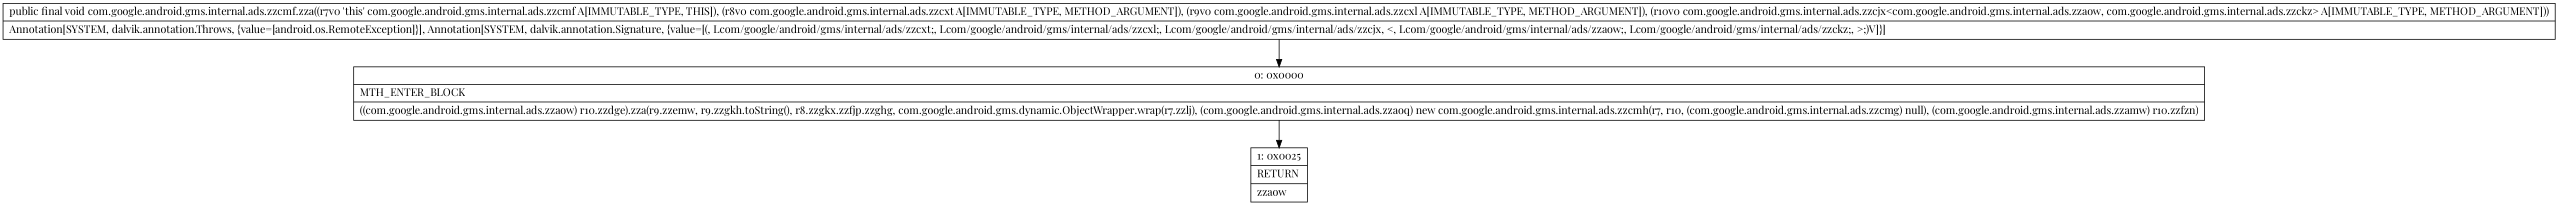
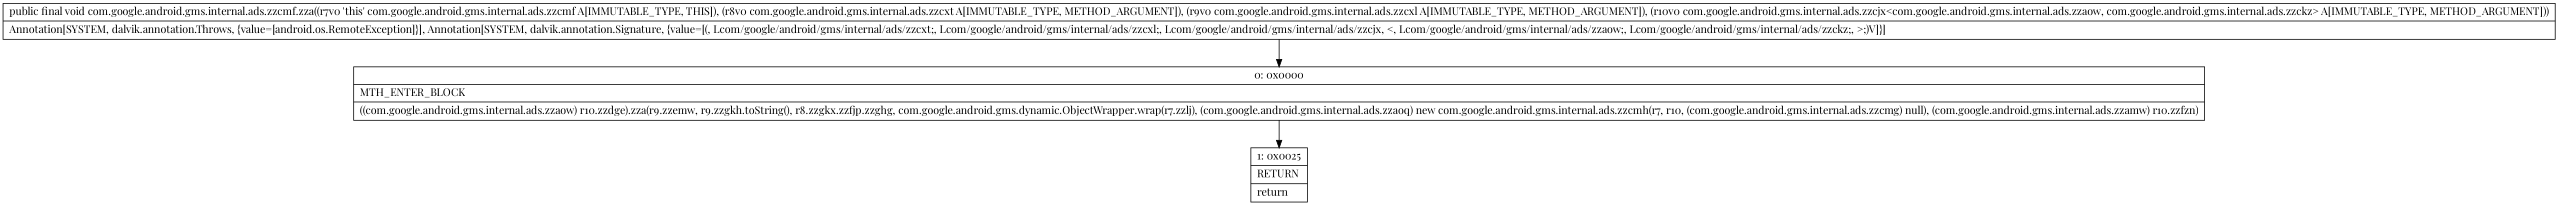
(1272, 192) -> (1273, 192)
